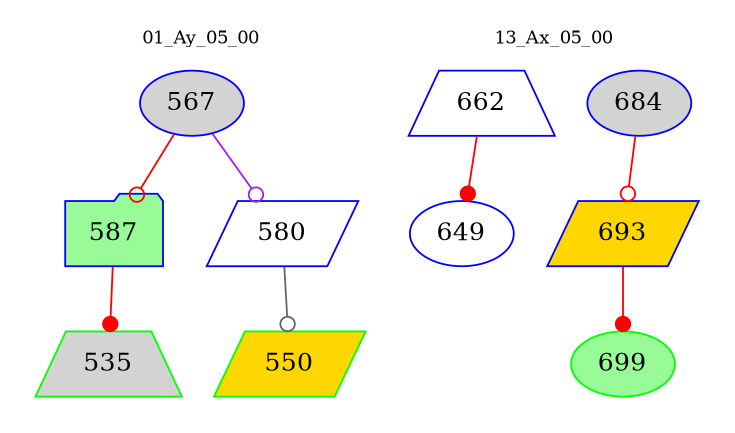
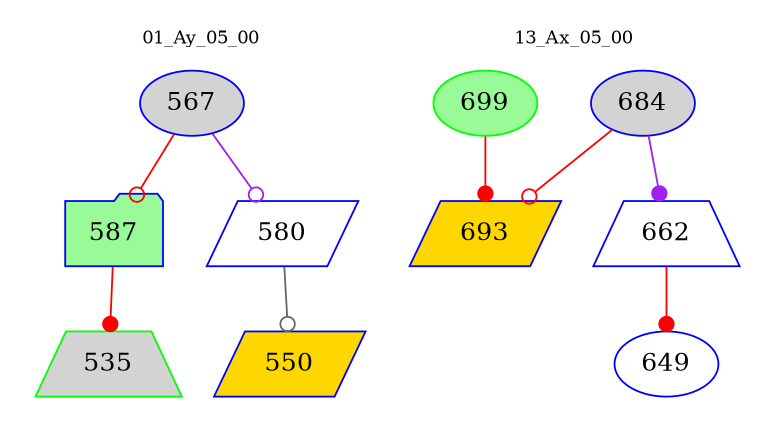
none -> (653, 161)
(623, 292) -> (485, 161)
(290, 364) -> (290, 364)
